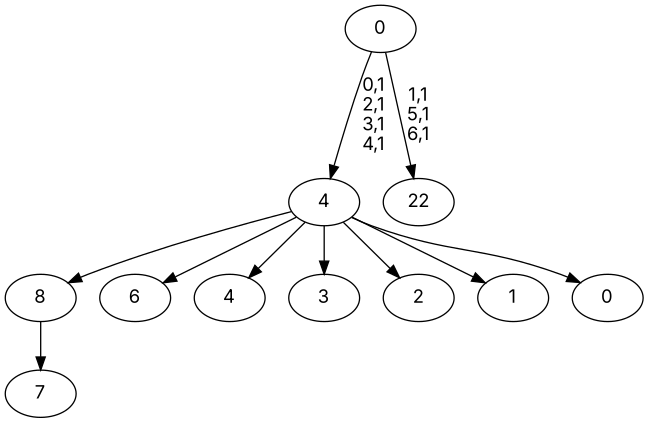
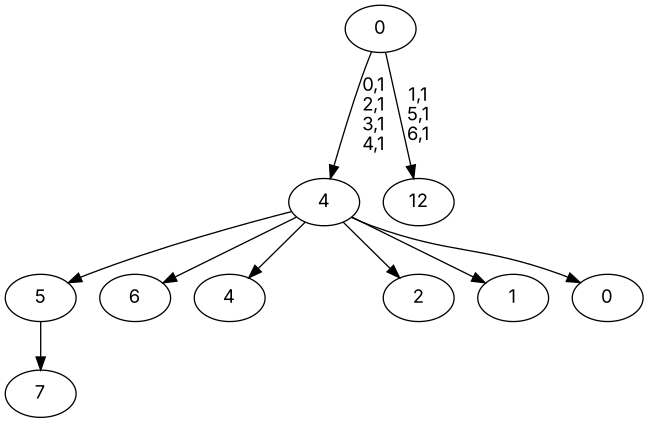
(419, 202) -> (419, 202)
(41, 298) -> (41, 298)
(324, 298) -> none
